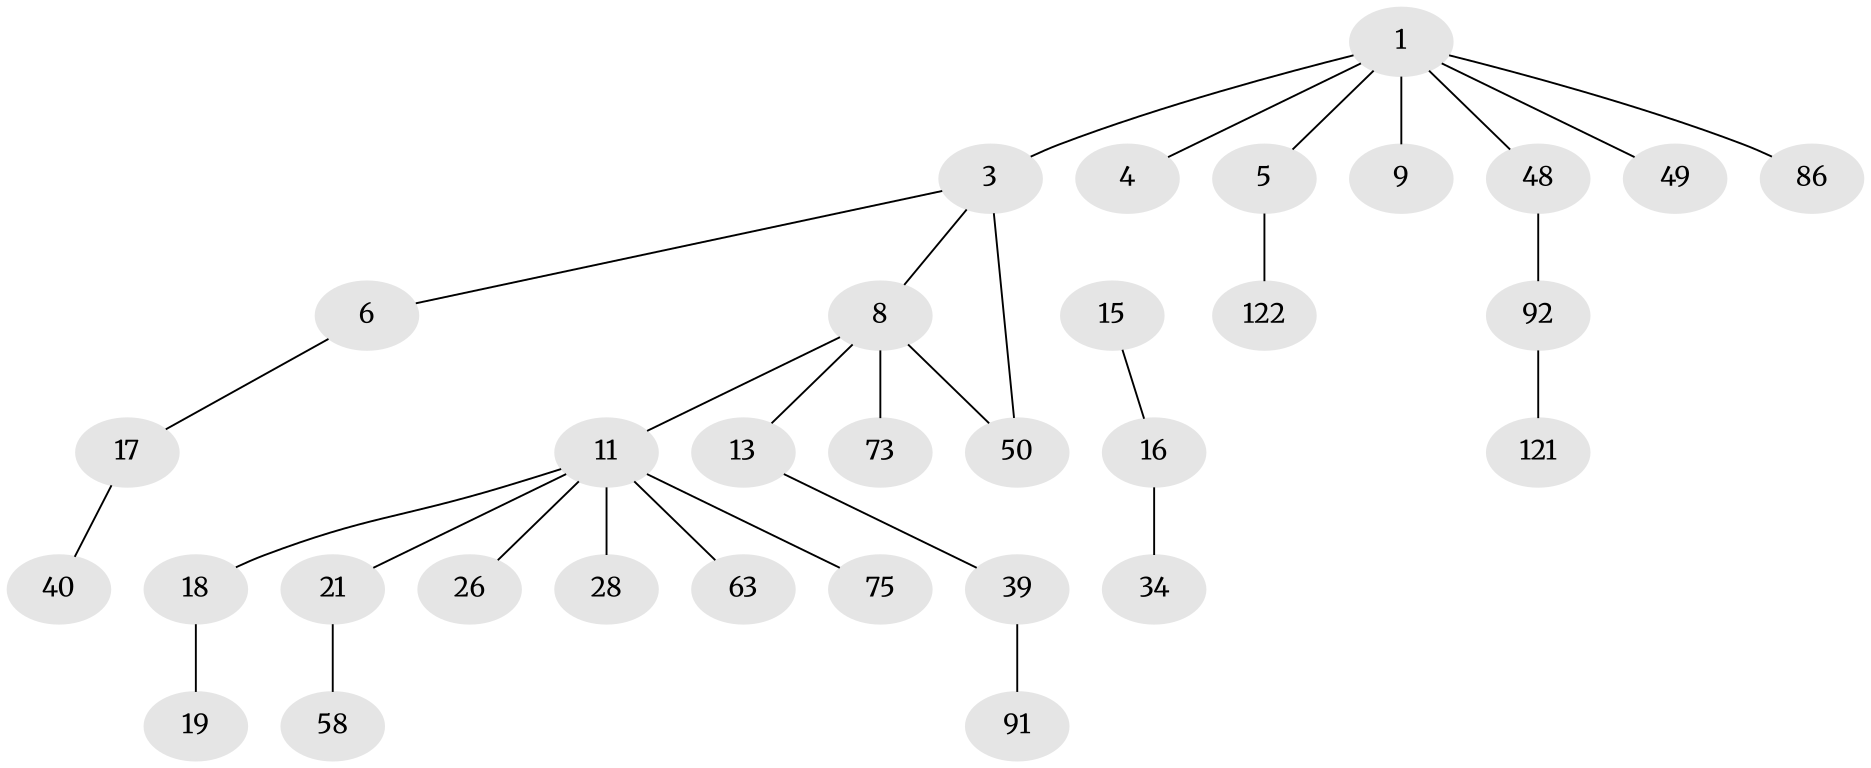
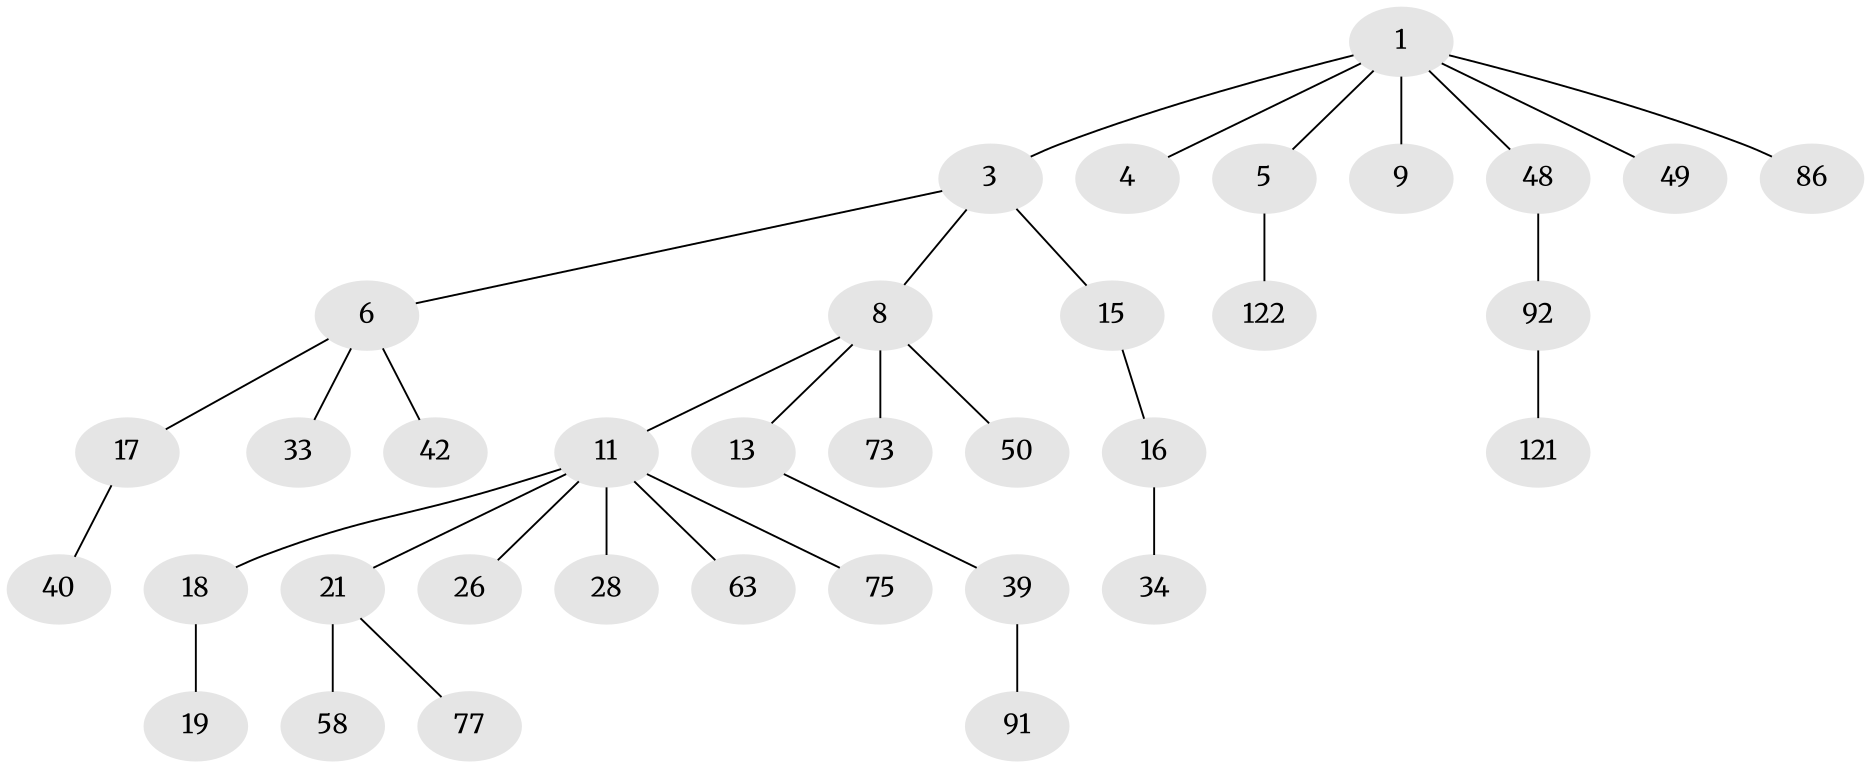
(1004, 316) -> (1051, 247)
none -> (299, 453)
none -> (435, 453)
none -> (470, 726)
